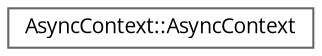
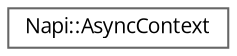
(161, 28) -> (118, 28)
